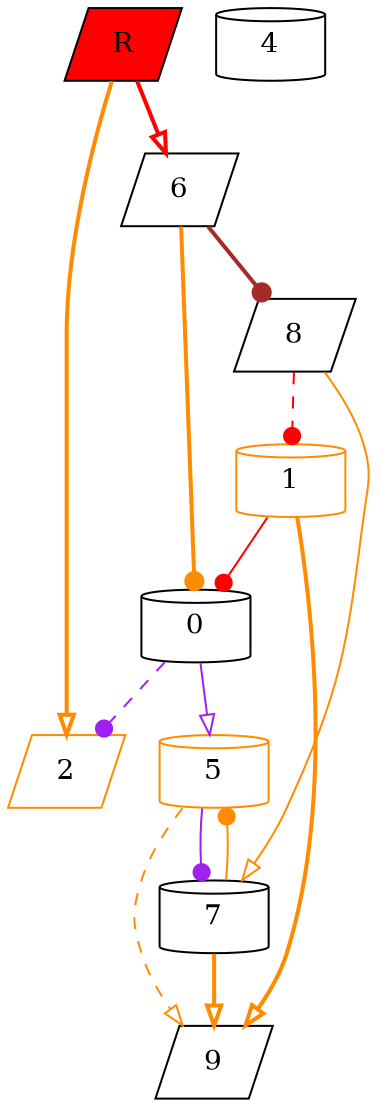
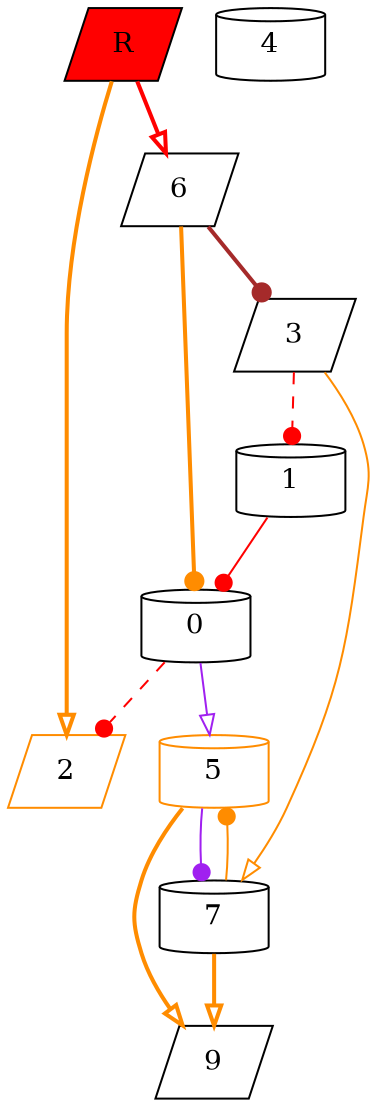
(295, 335) -> (295, 335)
(291, 481) -> (291, 481)
(137, 692) -> (137, 692)
(314, 780) -> none
(135, 907) -> (135, 907)
